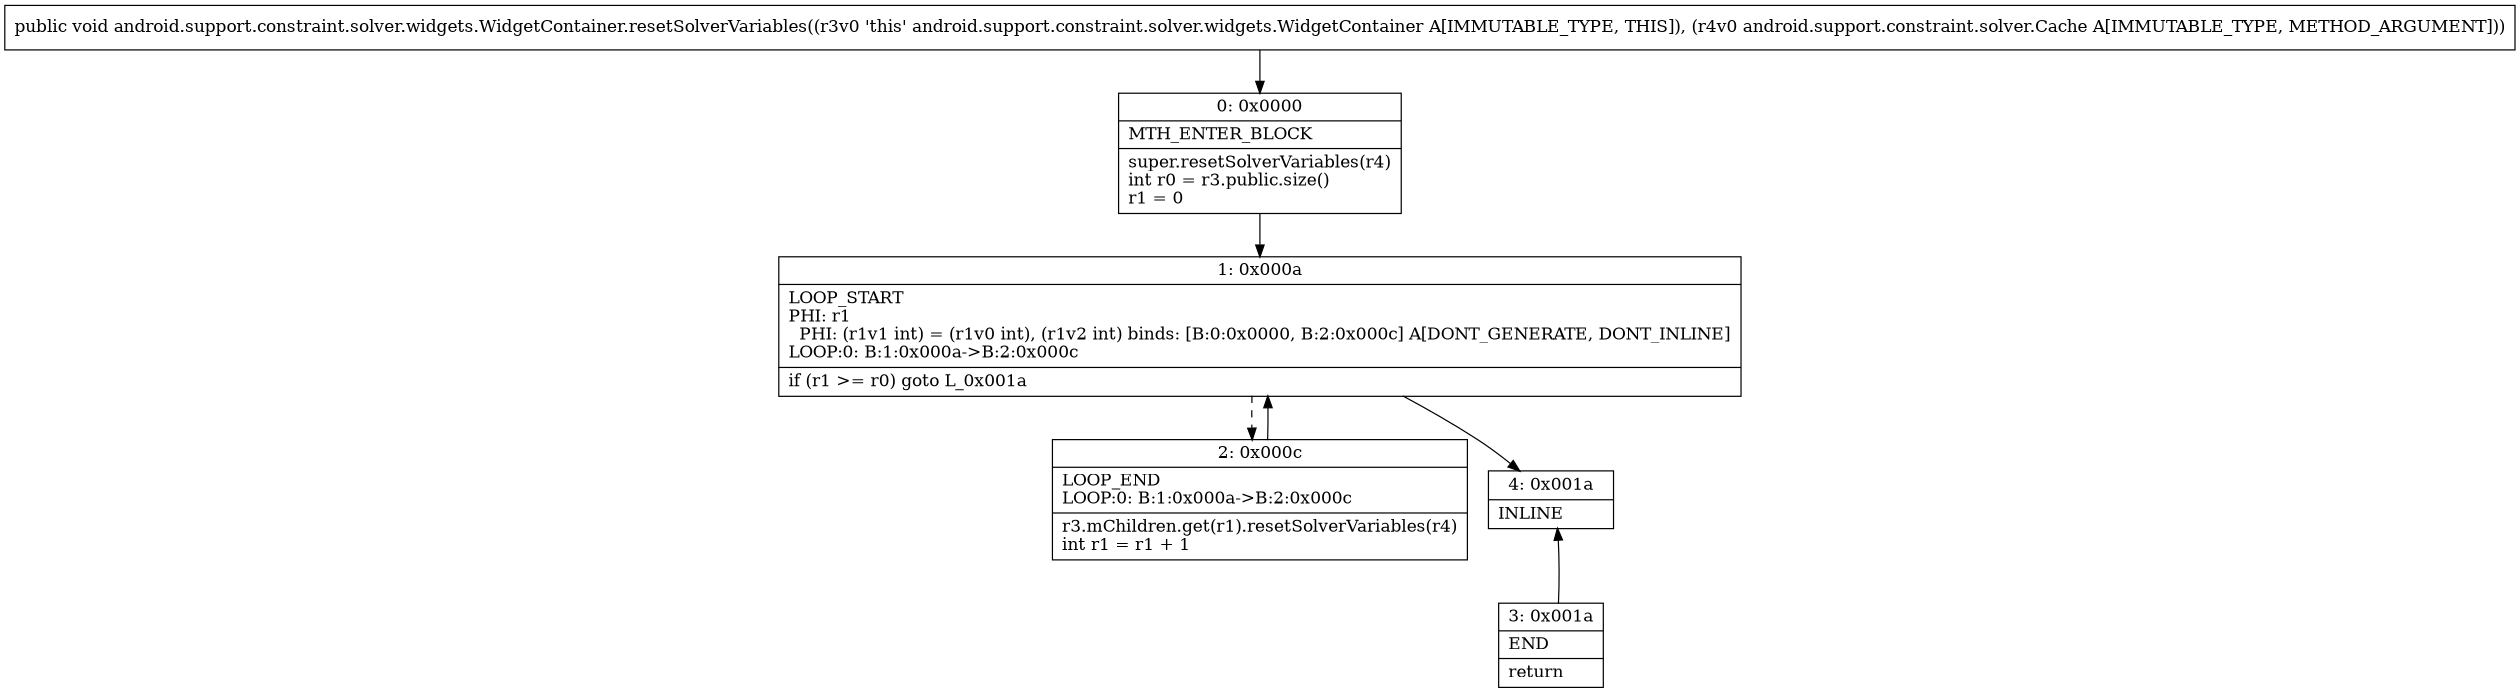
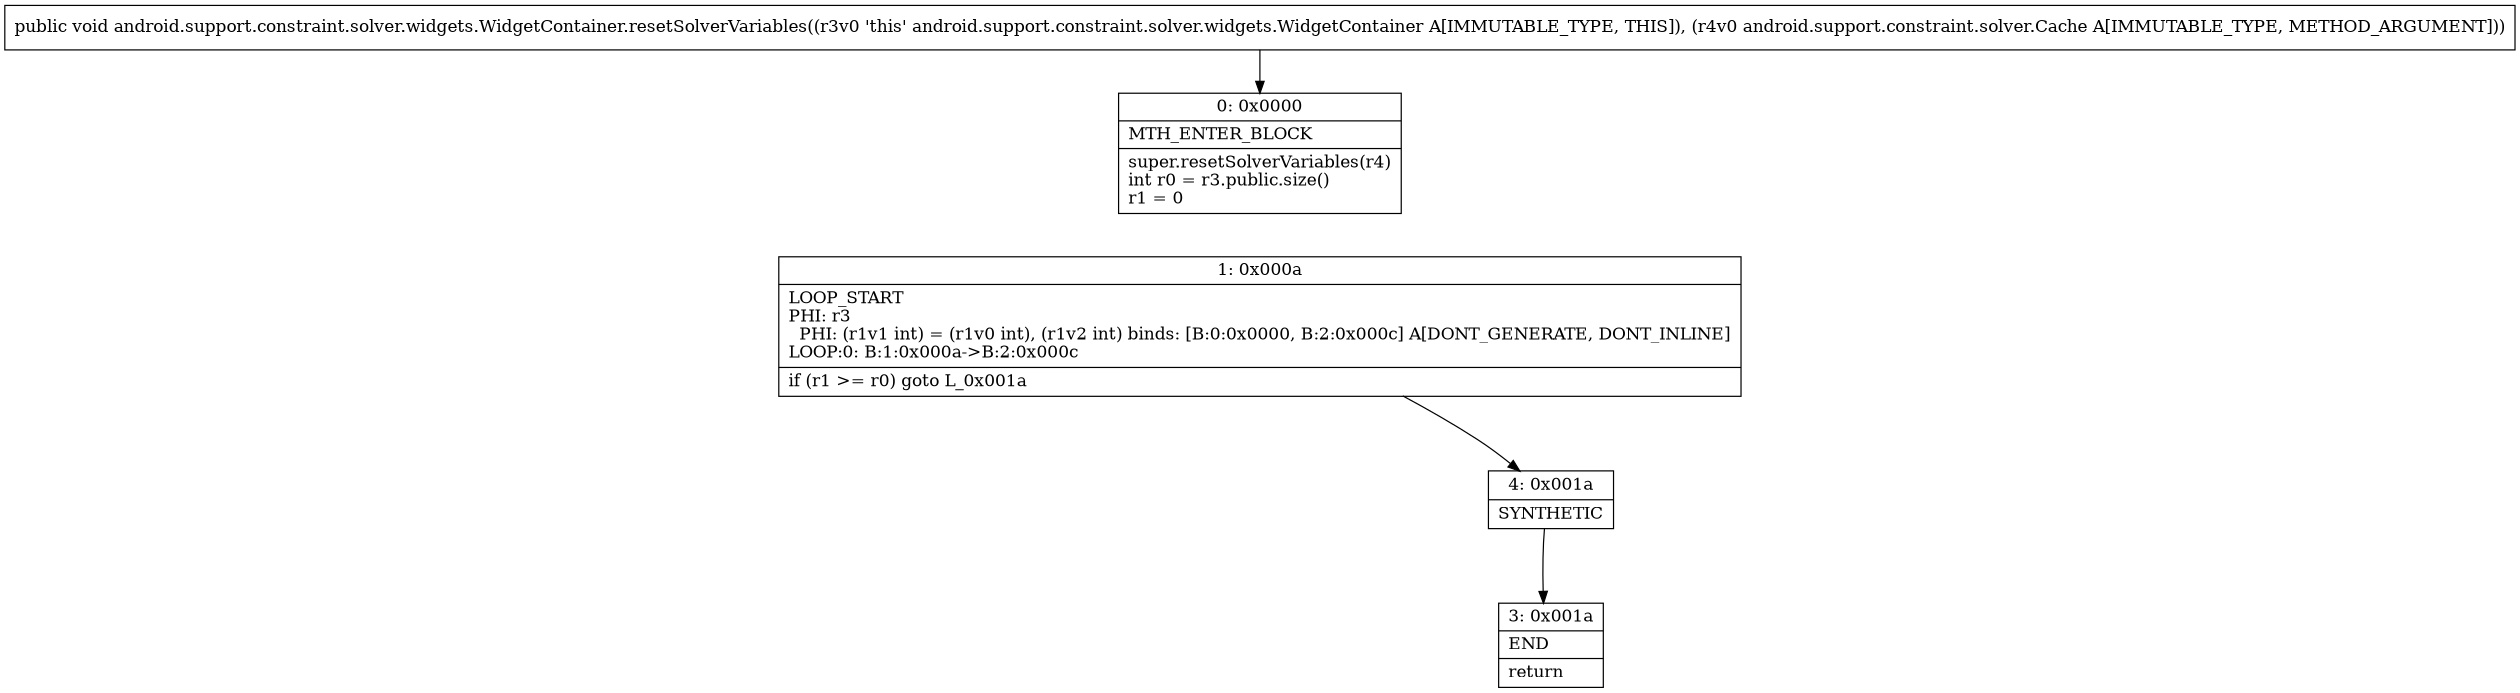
(1260, 229) -> none
(823, 316) -> (823, 316)
(1260, 500) -> none
(1531, 514) -> (1551, 514)
(1559, 572) -> (1543, 560)
